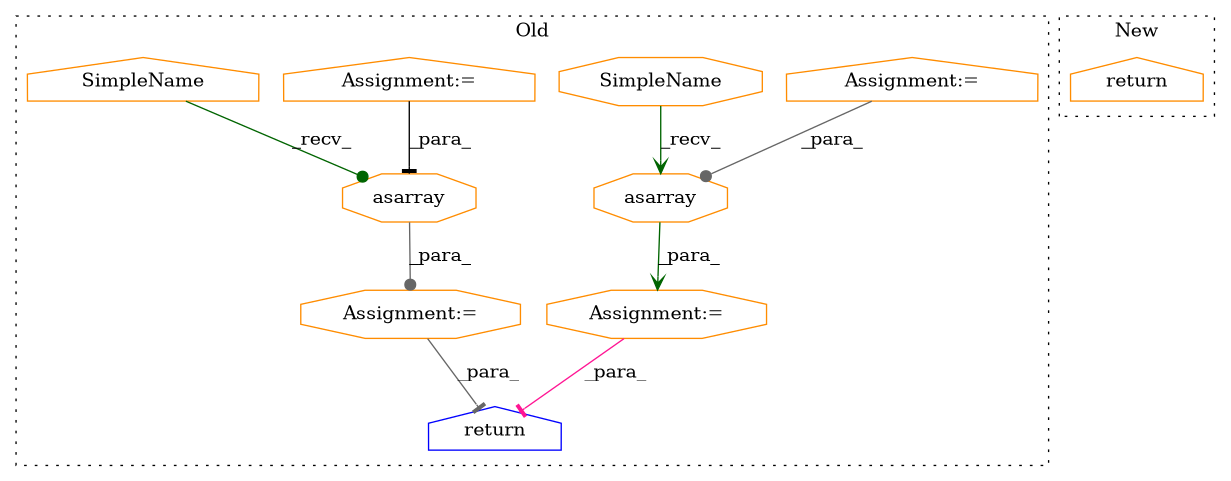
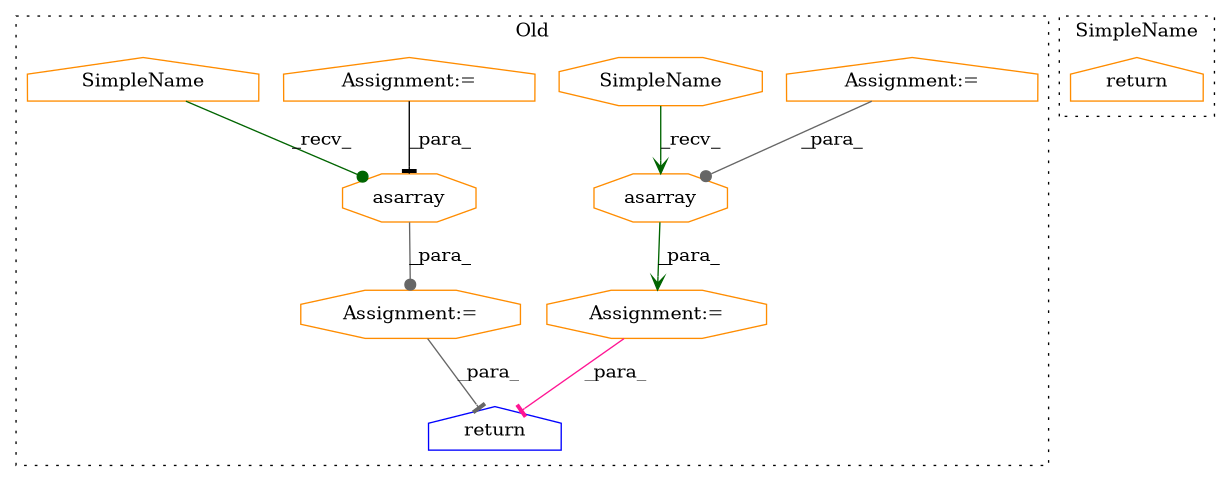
(1137, 31) -> (1137, 31)
